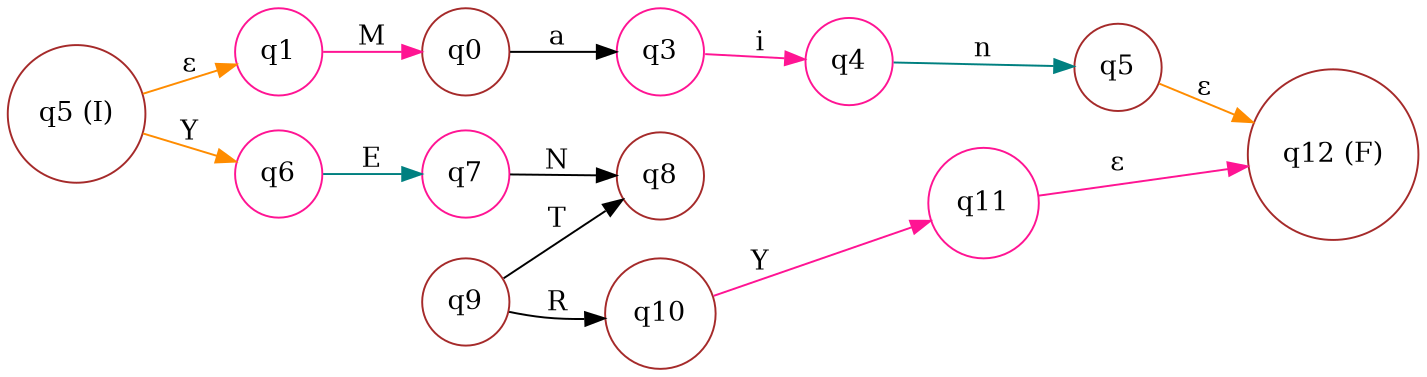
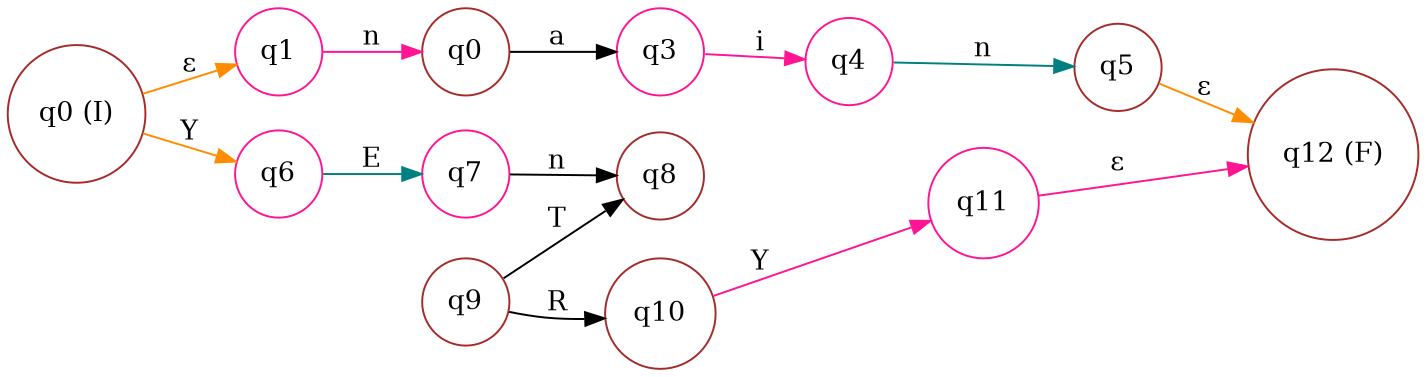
(372, 37) -> (372, 37)
(77, 114) -> (77, 114)
(557, 161) -> (557, 161)
